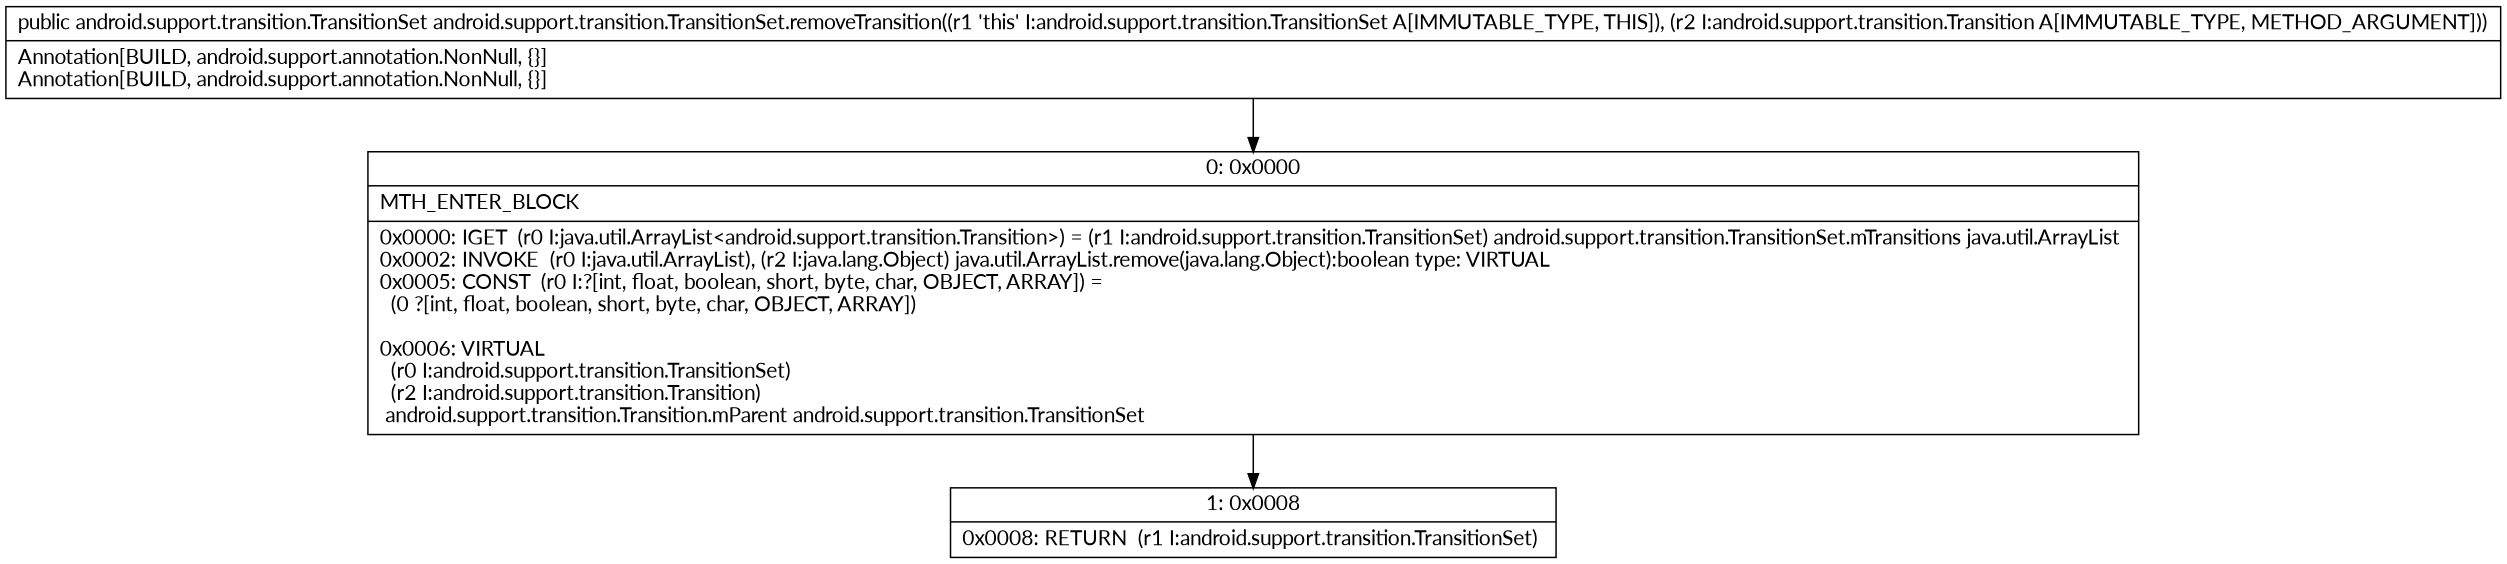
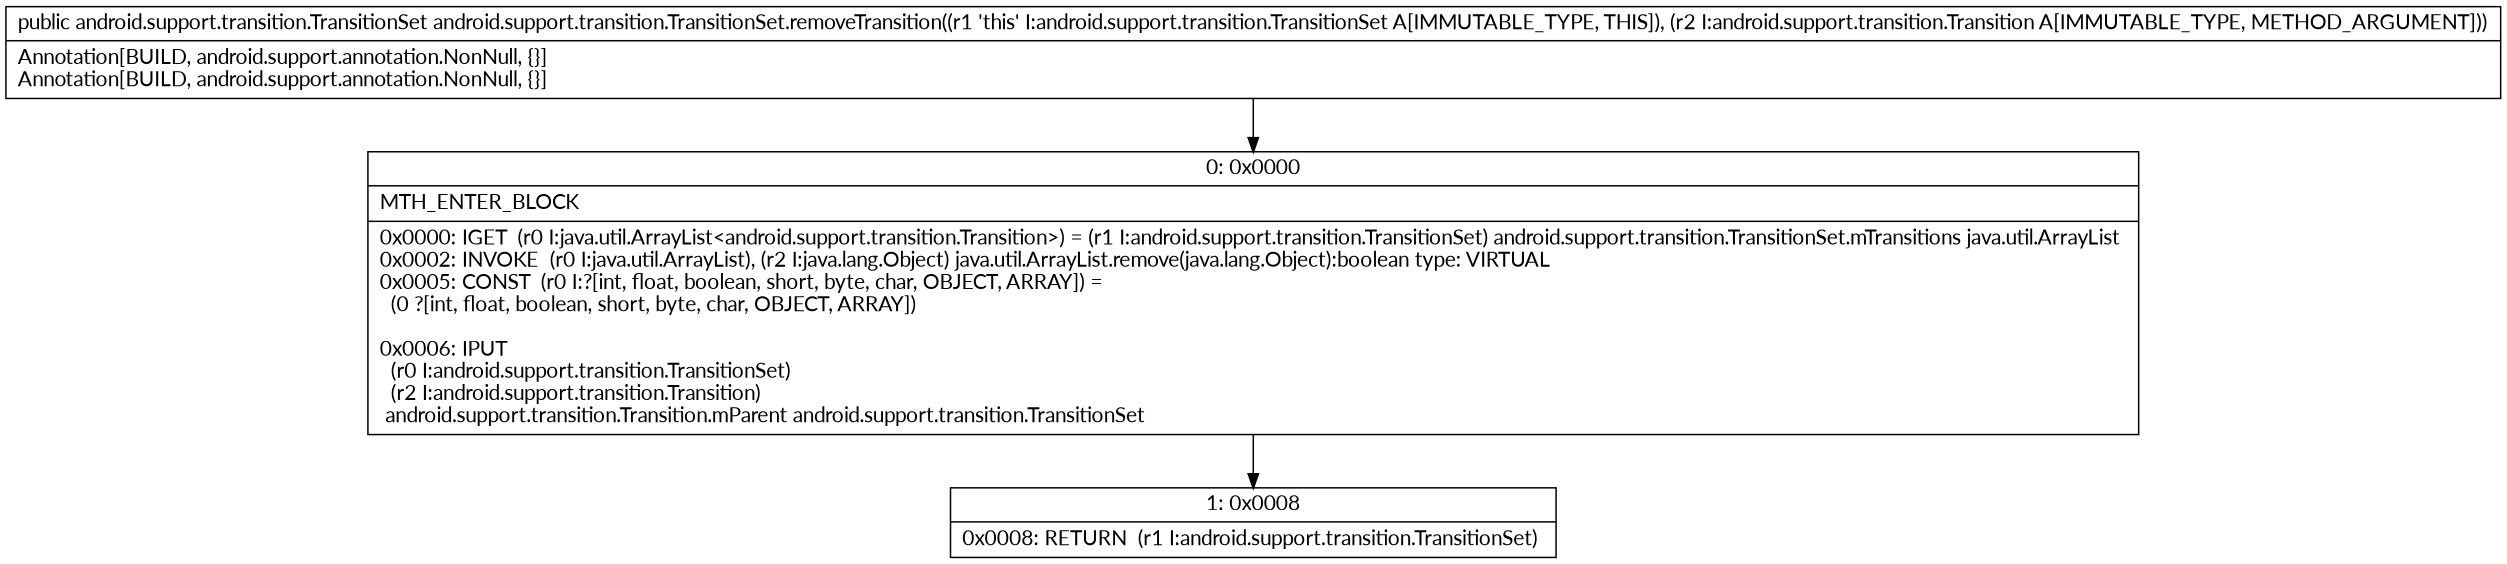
(468, 349) -> (449, 349)
